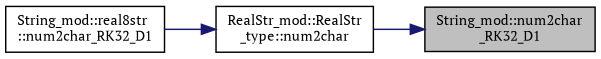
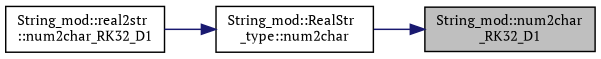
(85, 29) -> (85, 29)
(295, 29) -> (295, 29)
